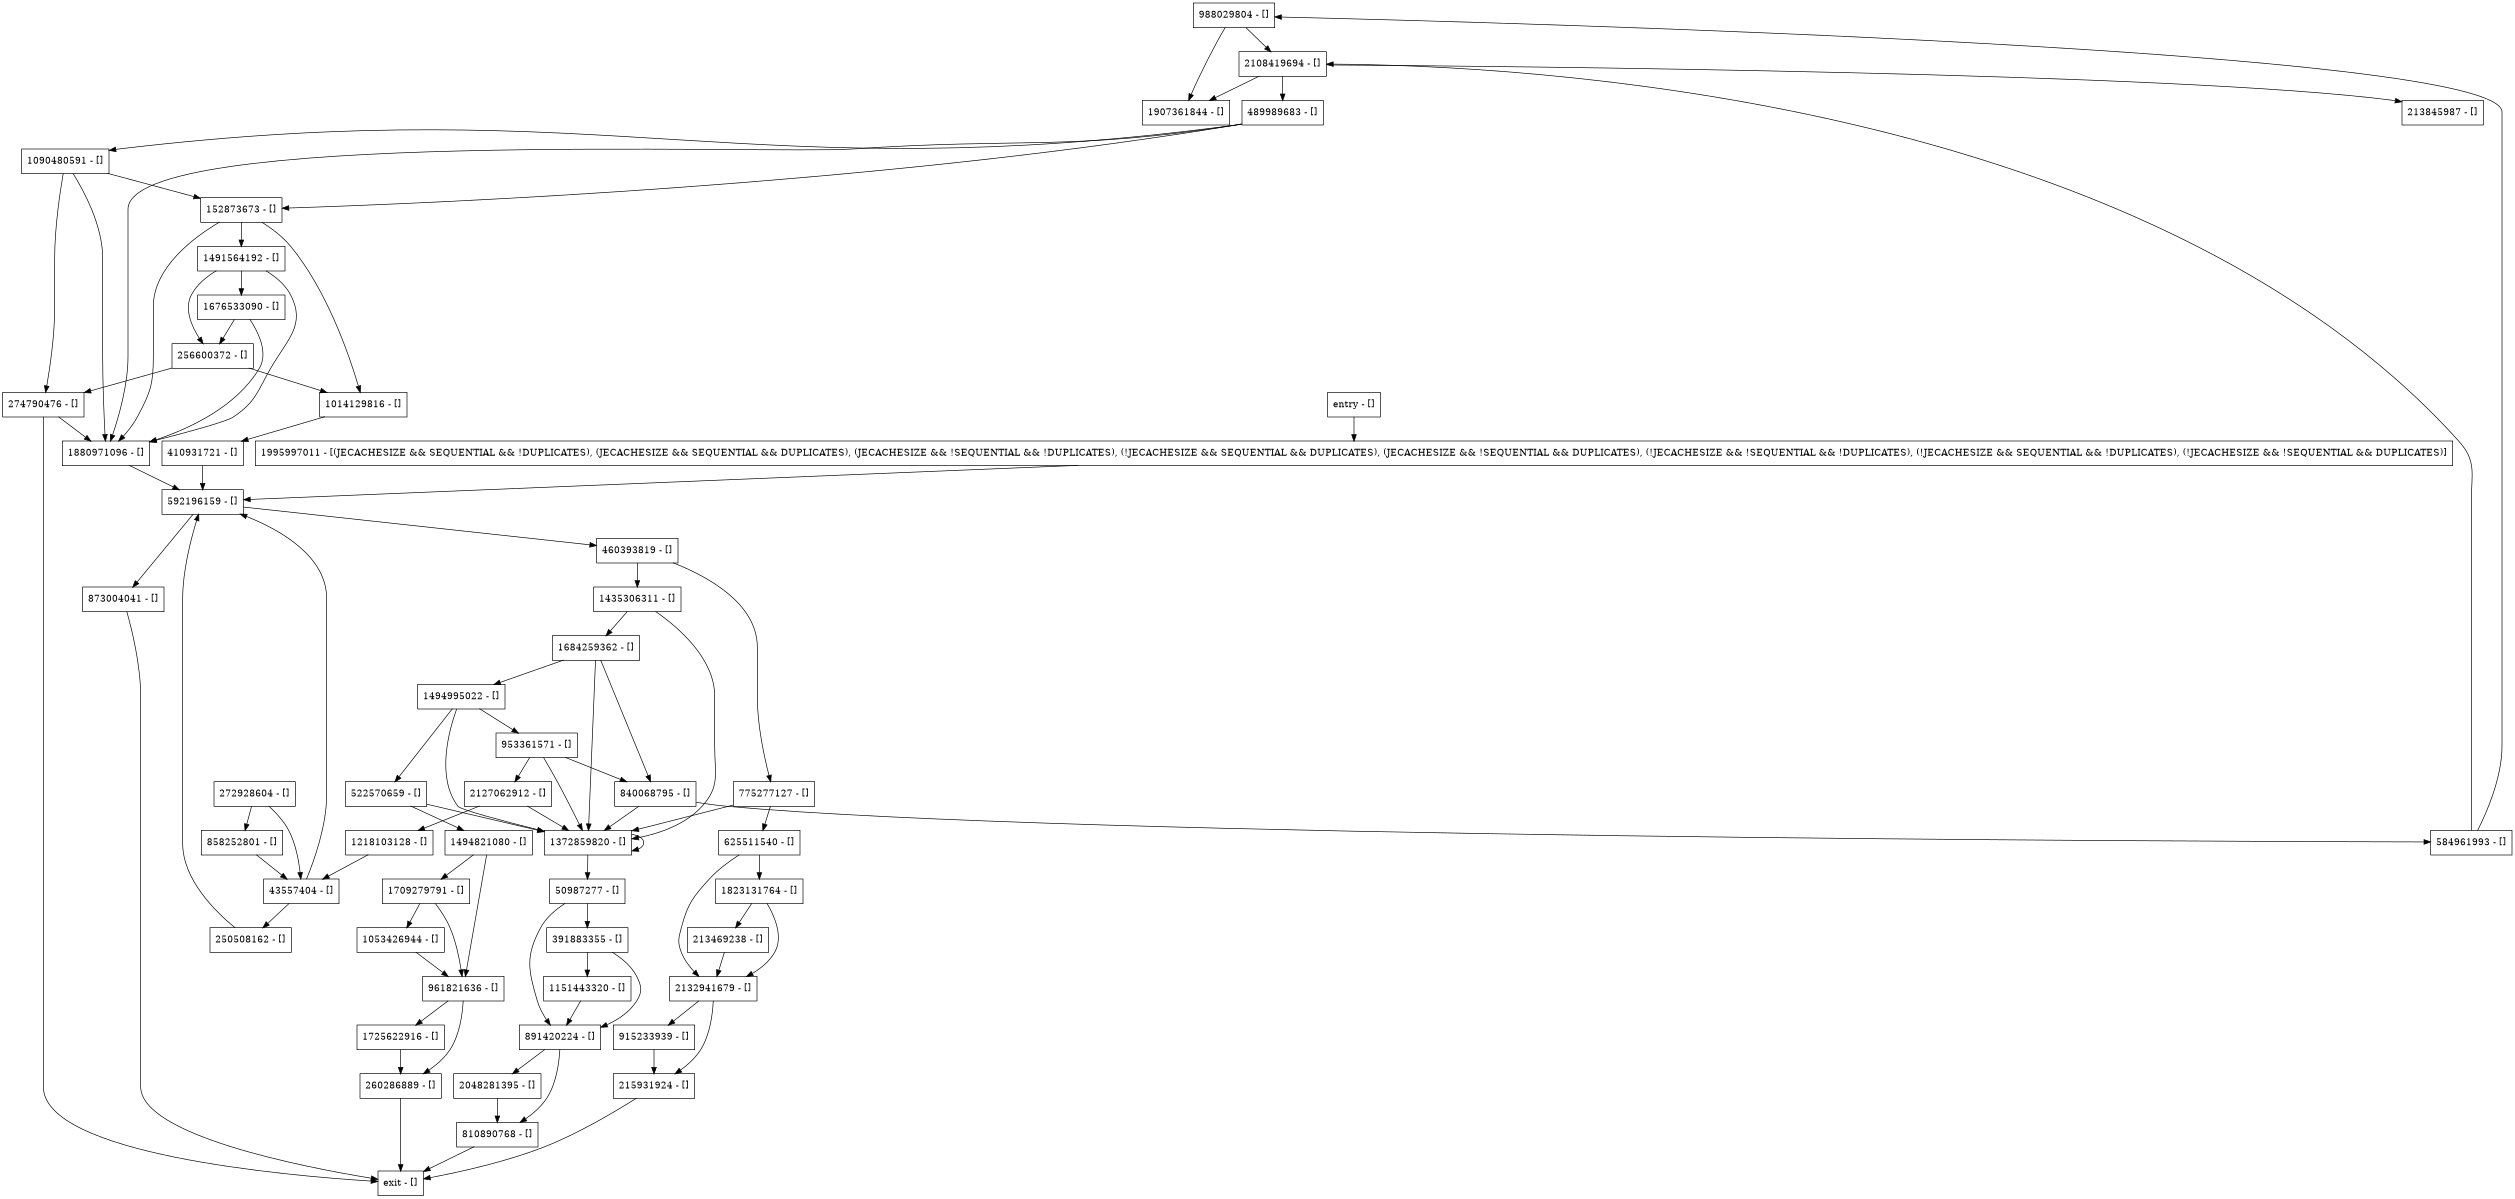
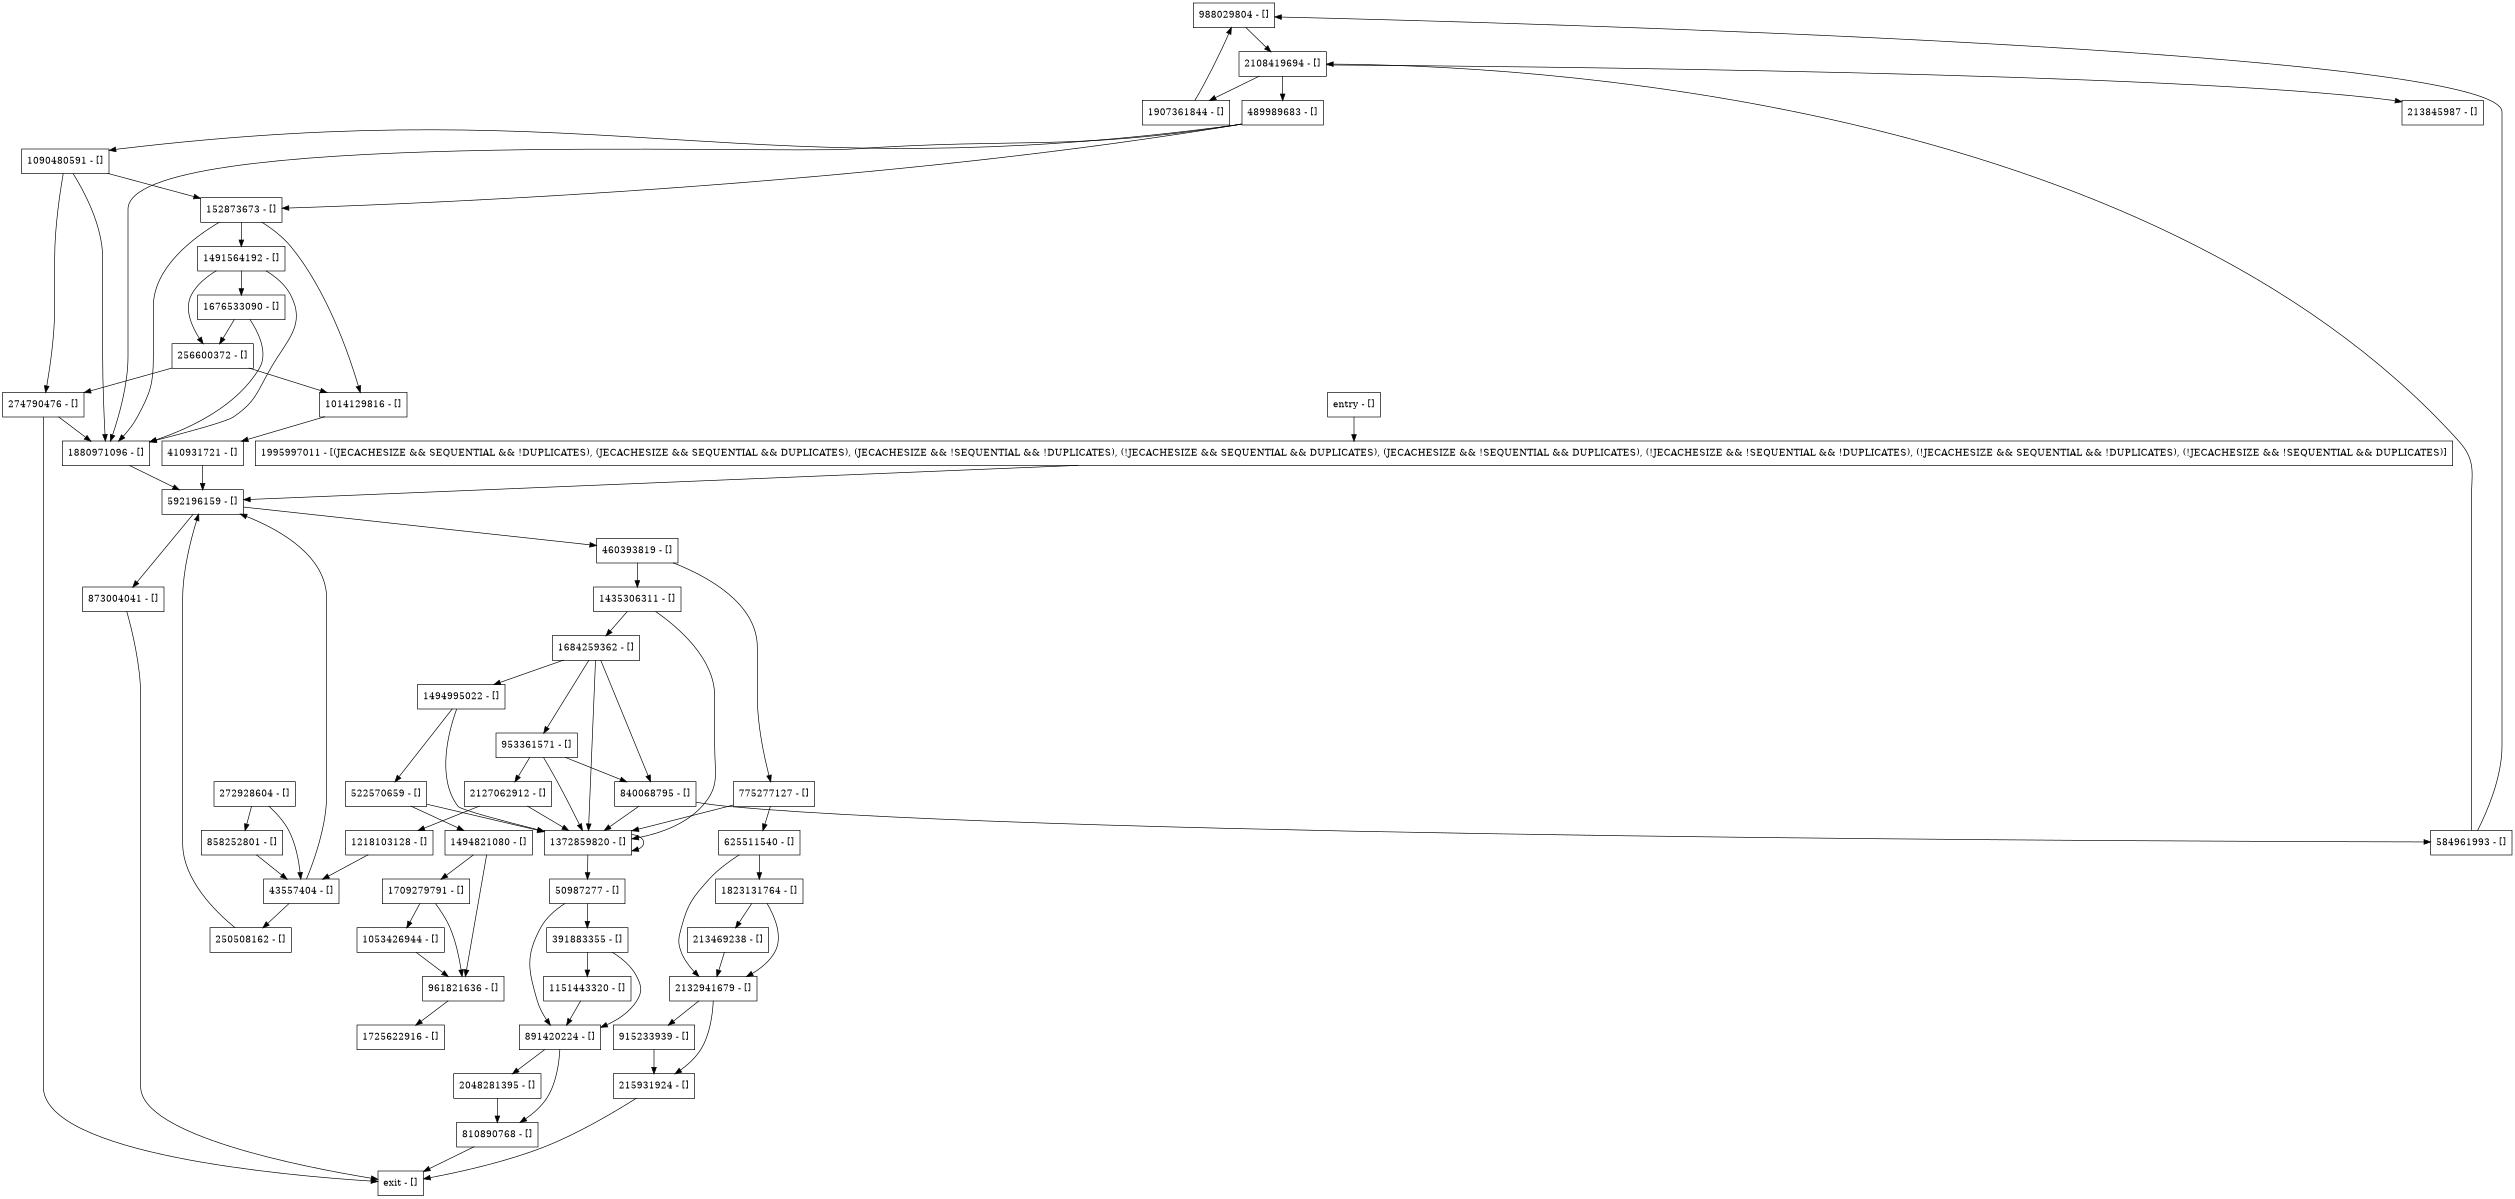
(1207, 60) -> (1213, 68)
(496, 719) -> (568, 694)
(401, 1086) -> none
